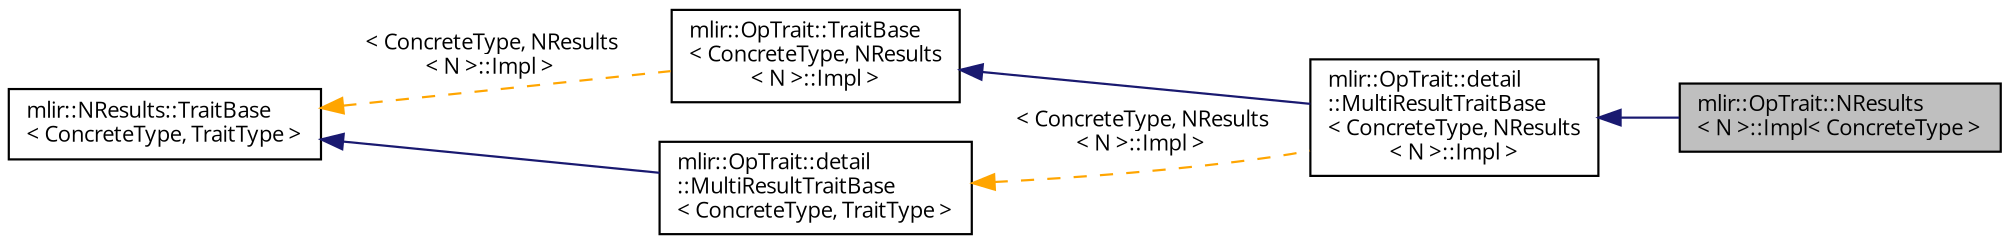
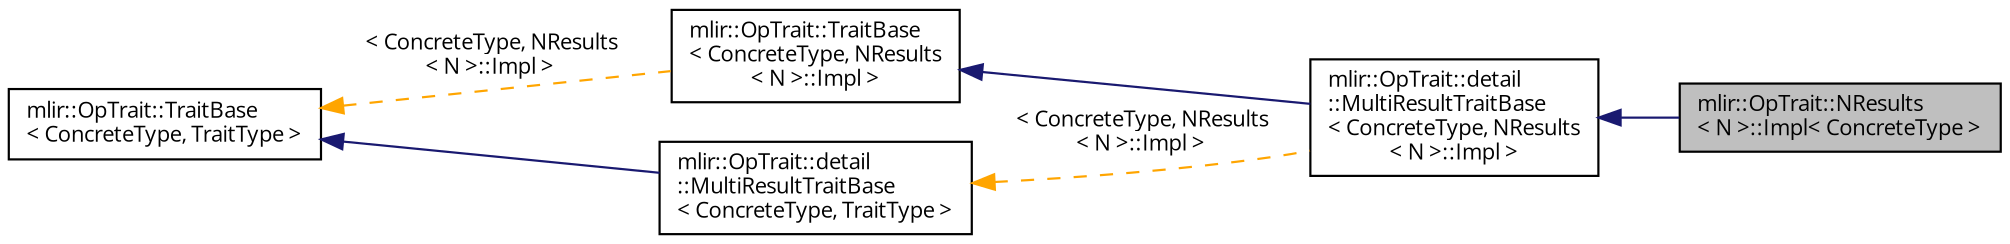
(165, 124) -> (165, 124)
